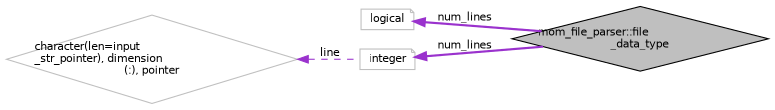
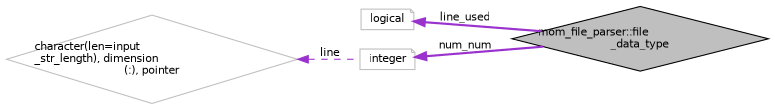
(463, 18) -> (463, 18)
(463, 46) -> (463, 46)
(152, 59) -> (152, 59)
